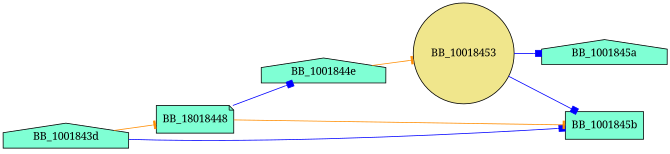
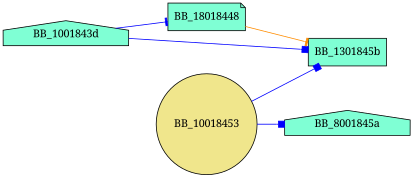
(604, 53) -> (347, 124)
(324, 72) -> none
(604, 125) -> (347, 52)
(133, 128) -> (140, 25)
